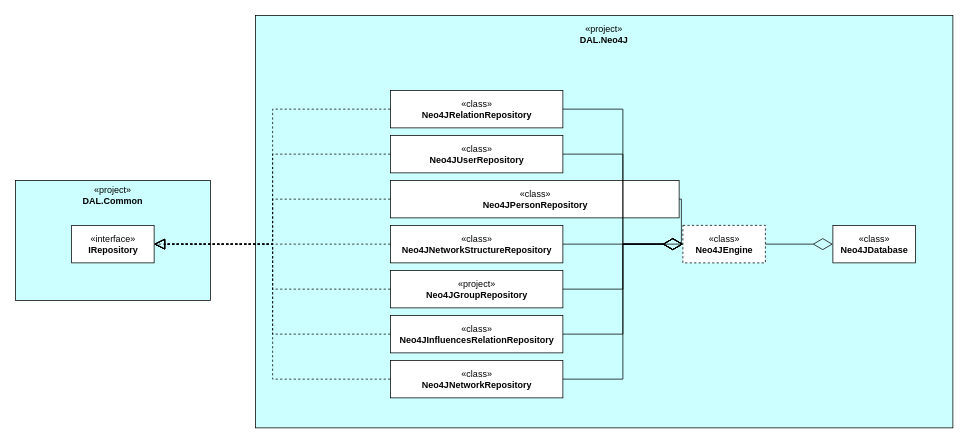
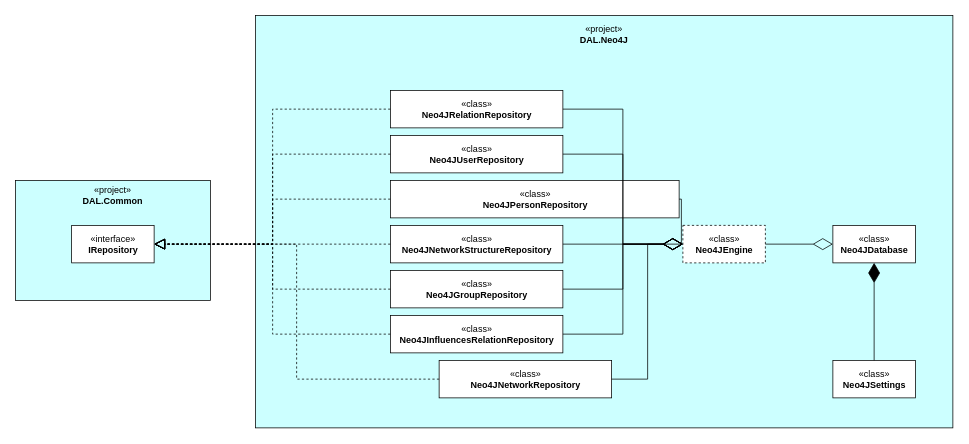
(160, 244) -> (298, 244)
(477, 289) -> (477, 289)
none -> (874, 359)
(477, 379) -> (525, 379)
none -> (874, 379)
